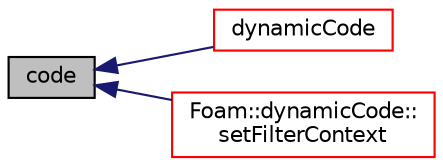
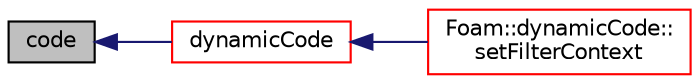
(144, 95) -> (400, 42)
